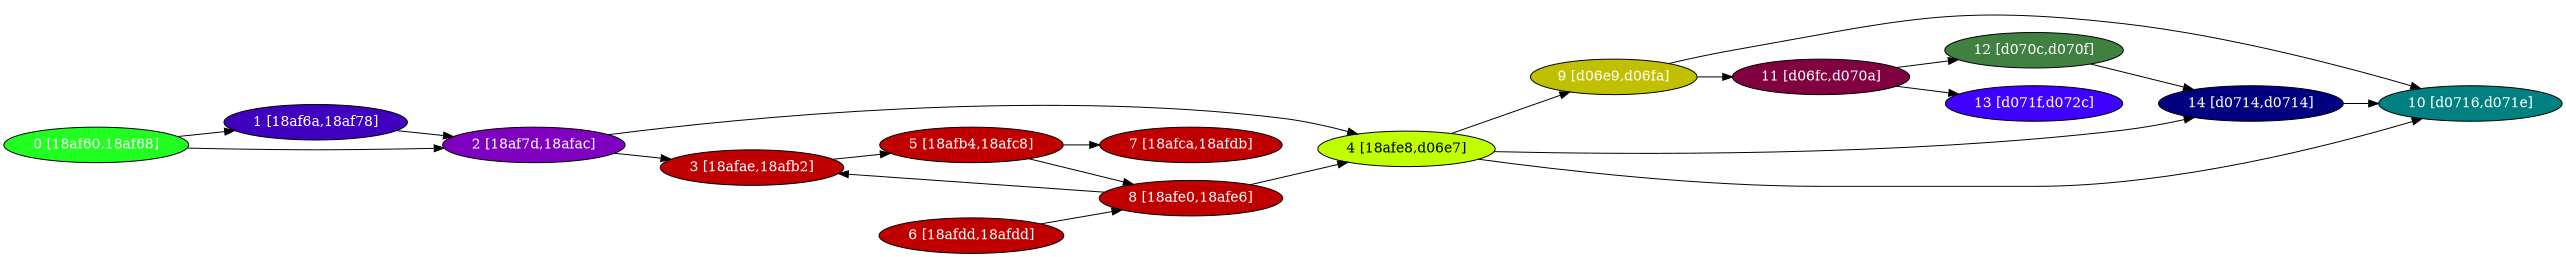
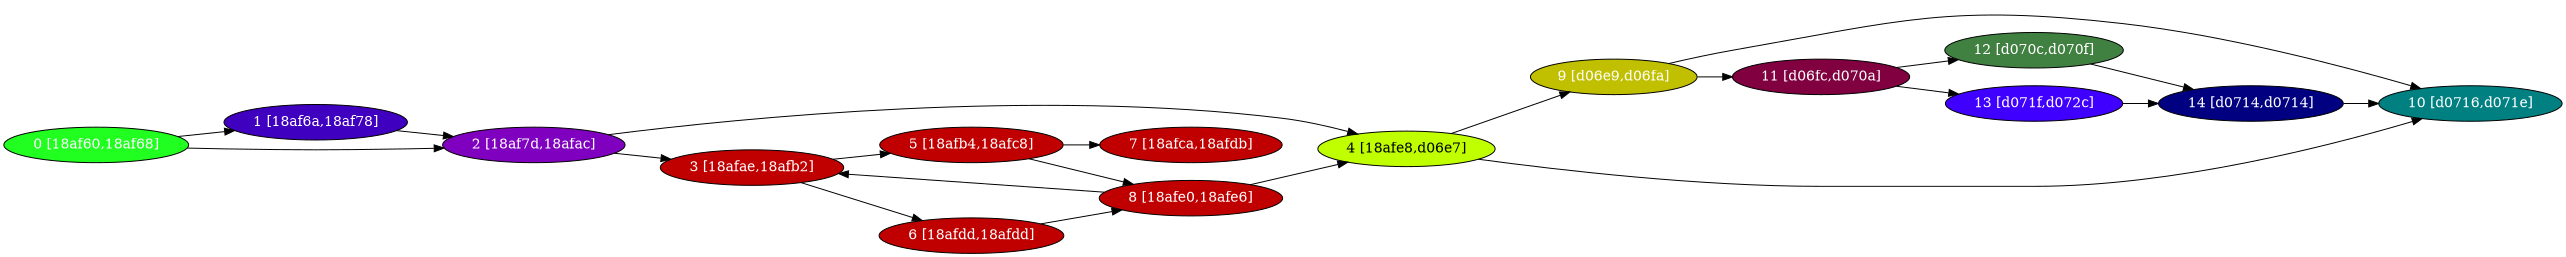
(1840, 150) -> (2136, 104)
none -> (857, 200)
